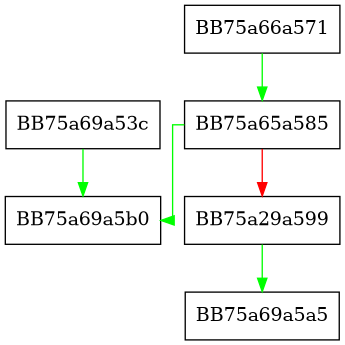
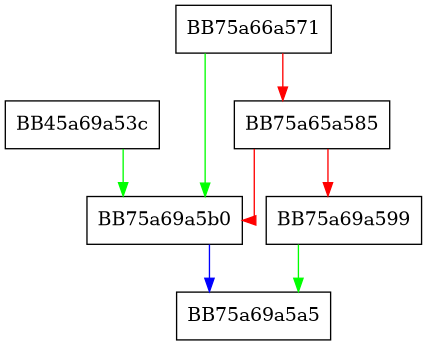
(262, 70) -> (283, 70)
none -> (205, 118)
(83, 125) -> (82, 125)
(173, 167) -> (254, 185)
(262, 220) -> (344, 220)
none -> (209, 261)
